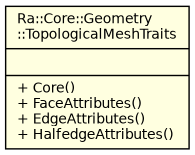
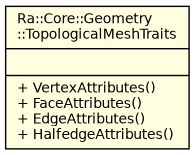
(47, 88) -> (87, 88)
